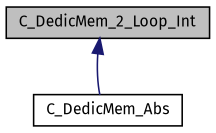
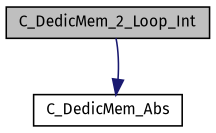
(98, 74) -> (118, 59)
